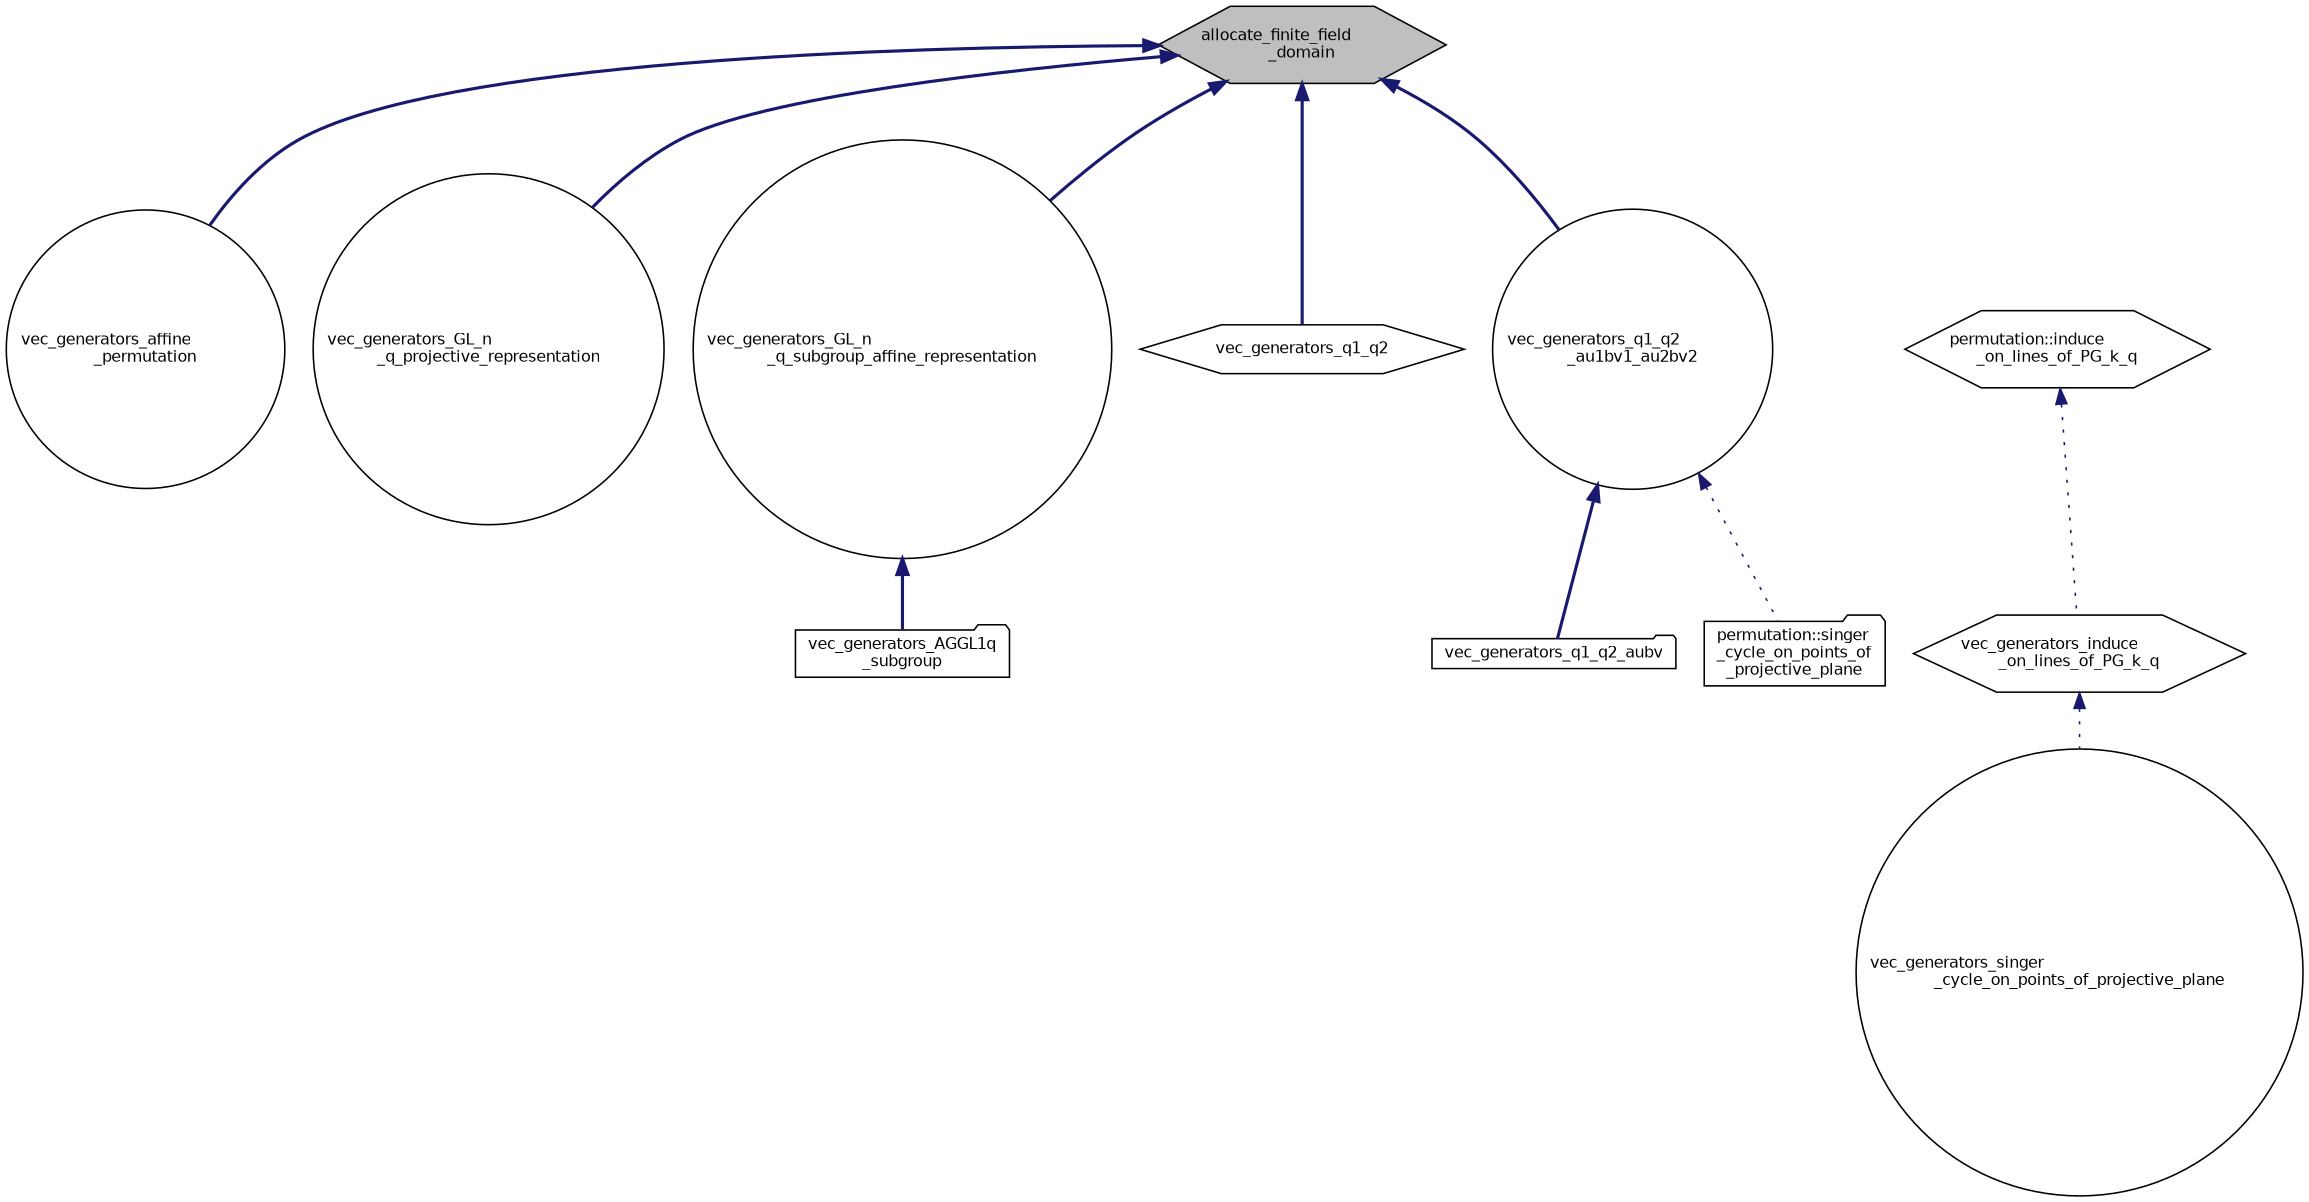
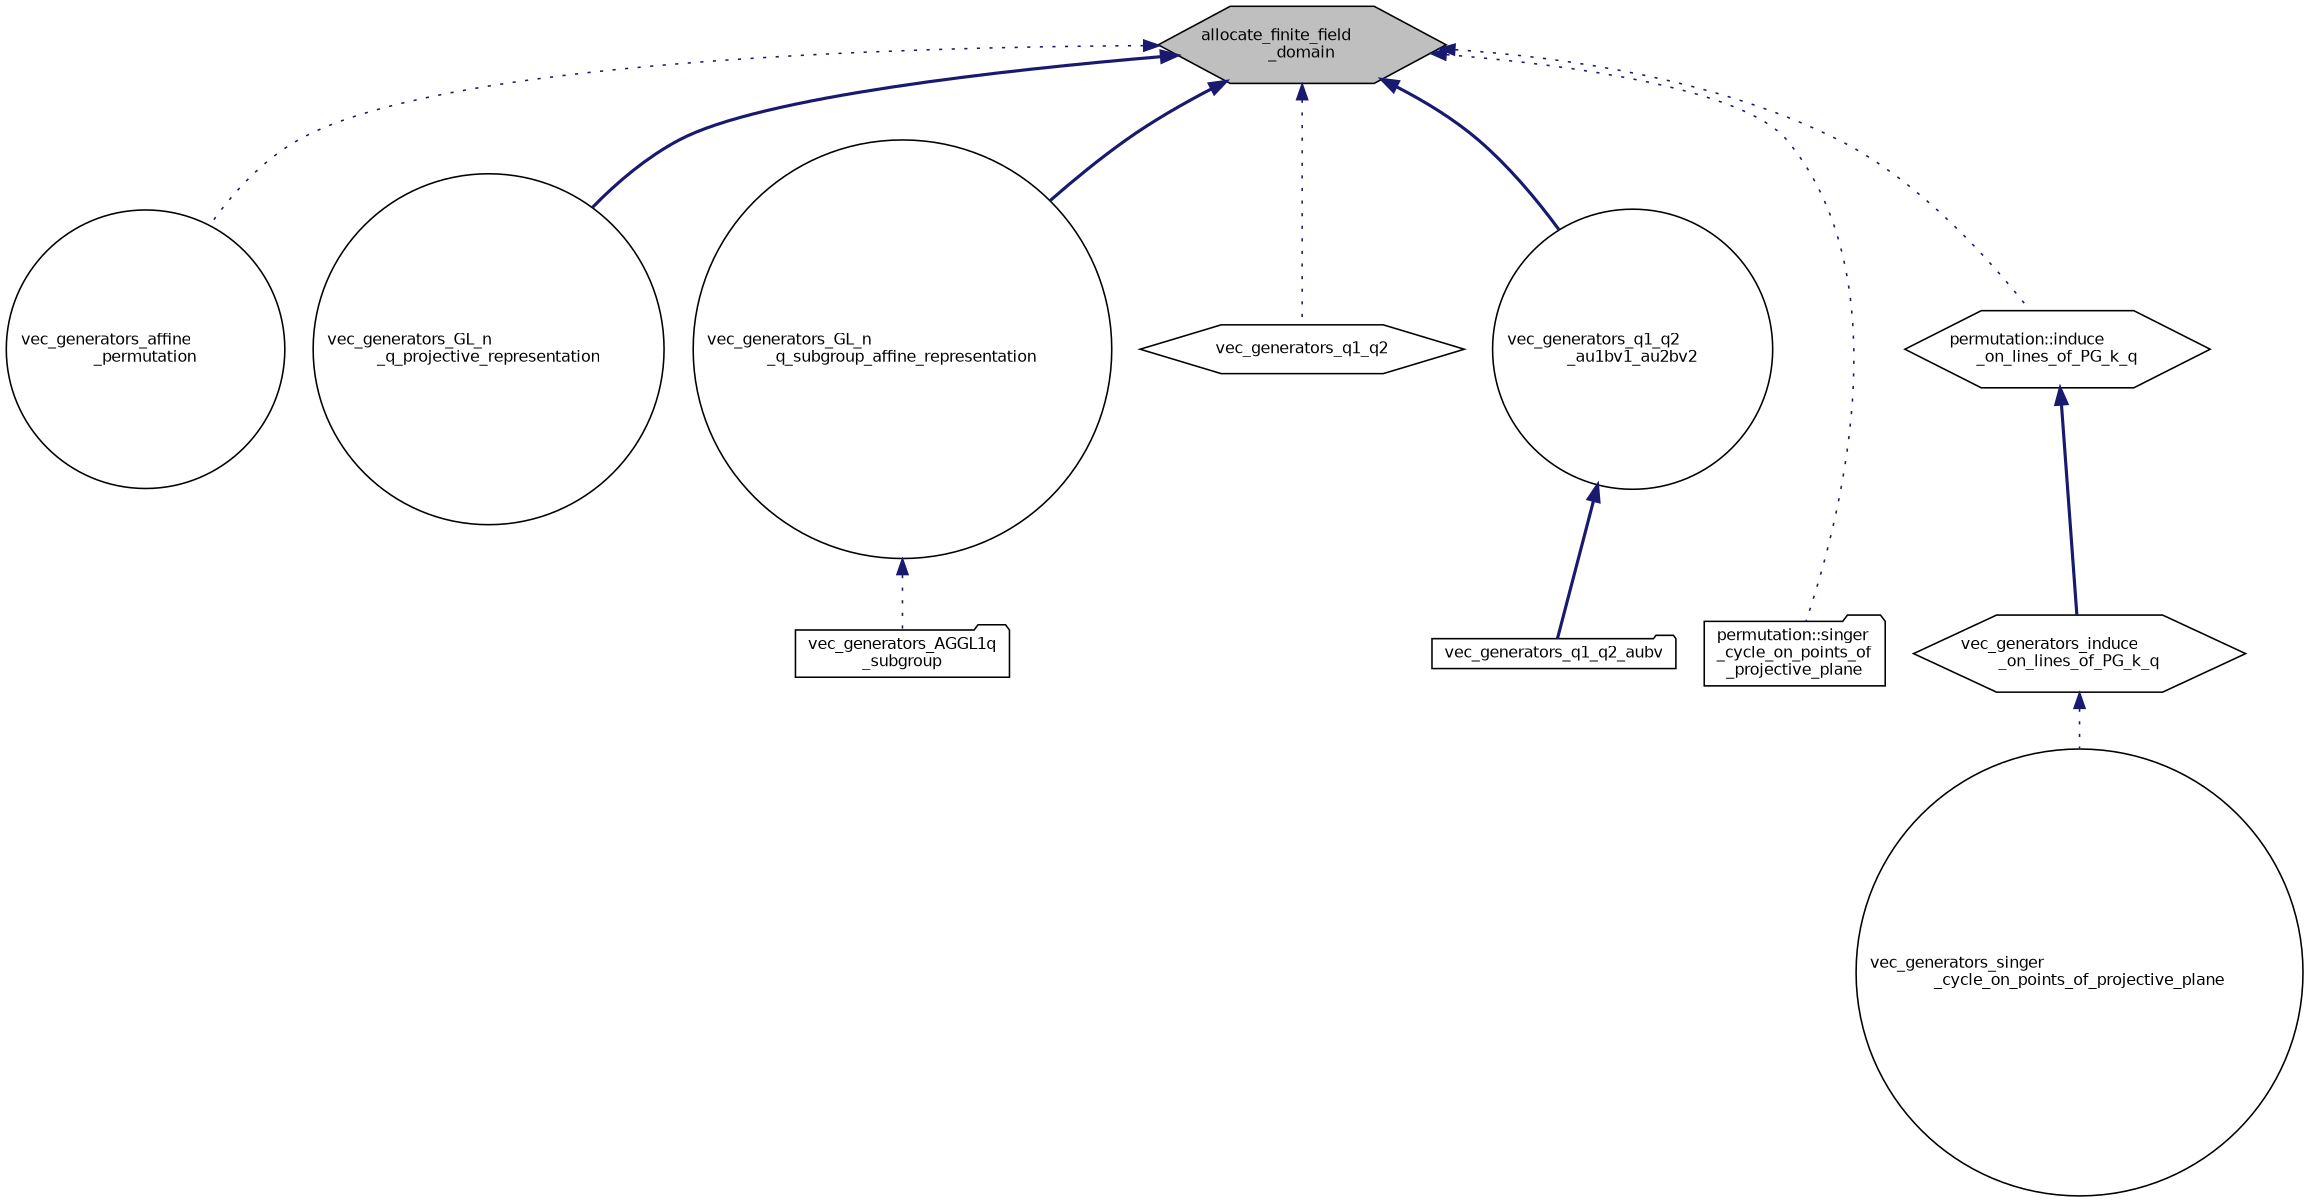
(654, 66) -> (654, 66)
none -> (1775, 113)
(1302, 212) -> (1302, 212)
(2069, 510) -> (2069, 510)
(1742, 554) -> (1824, 202)
(902, 602) -> (902, 602)
